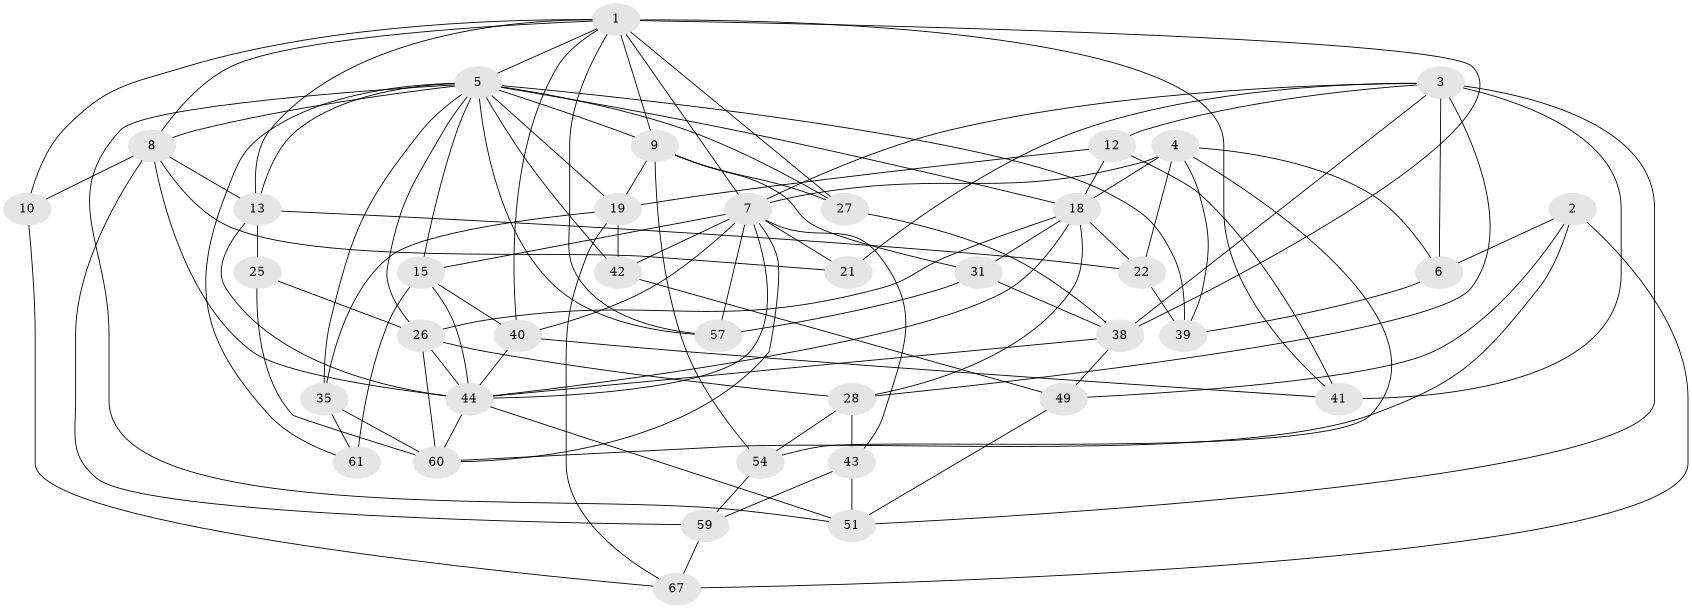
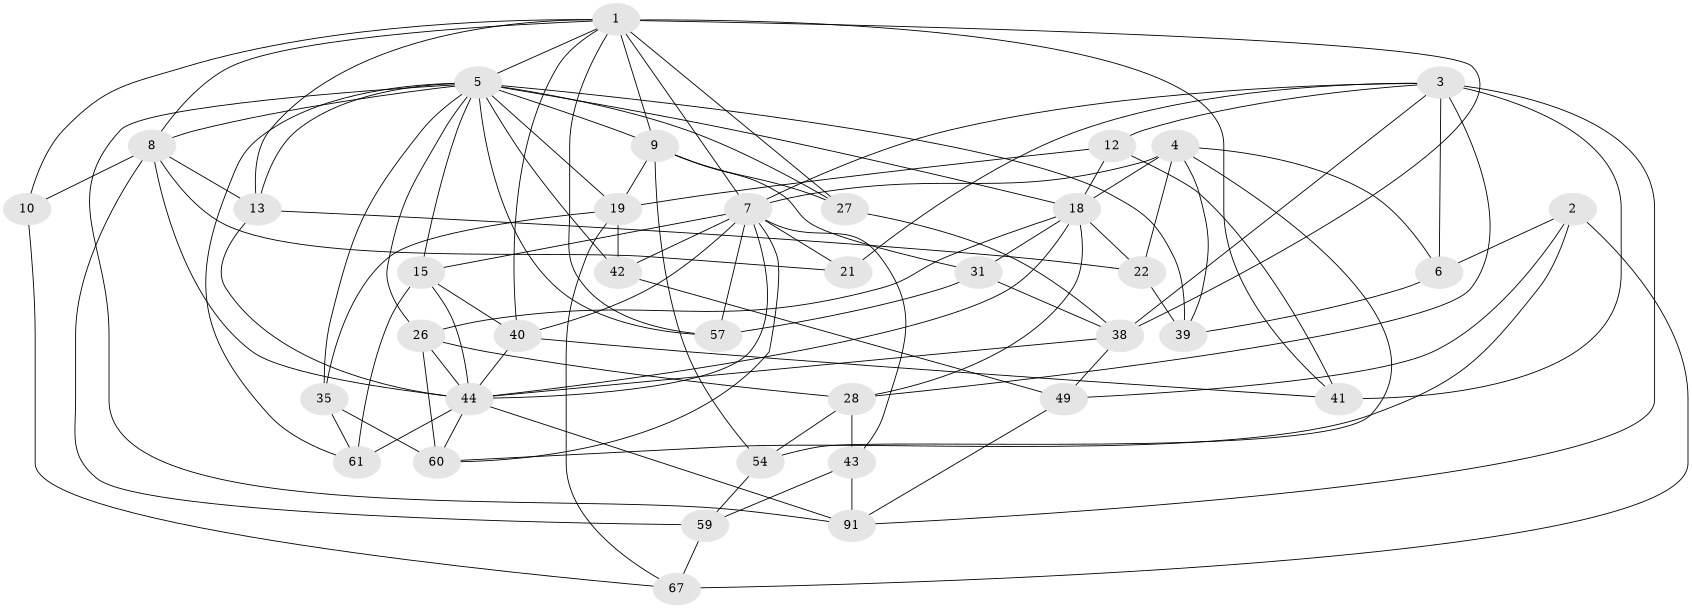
(258, 273) -> none
none -> (413, 431)
(852, 526) -> (852, 526)
